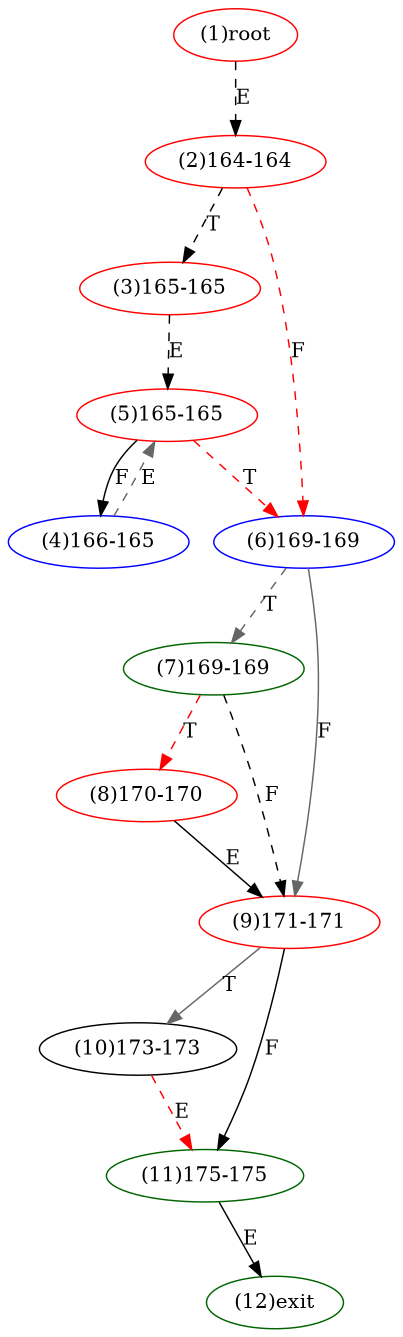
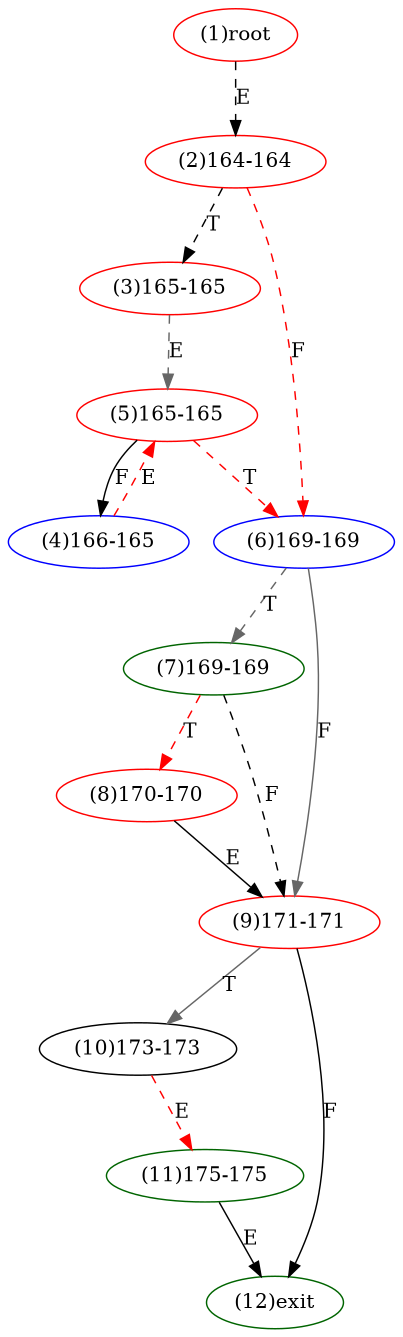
(169, 345) -> (169, 345)
(131, 486) -> (131, 486)
(260, 1044) -> (323, 1107)
